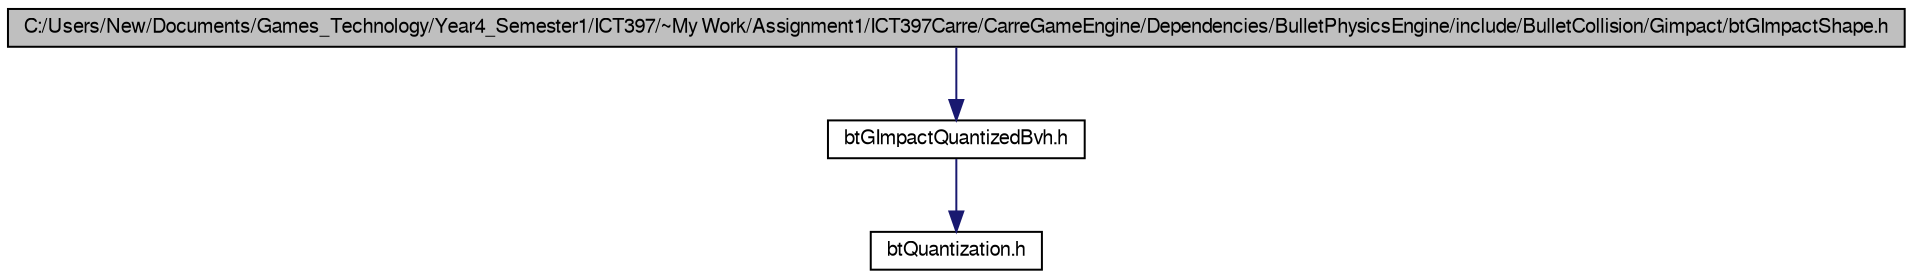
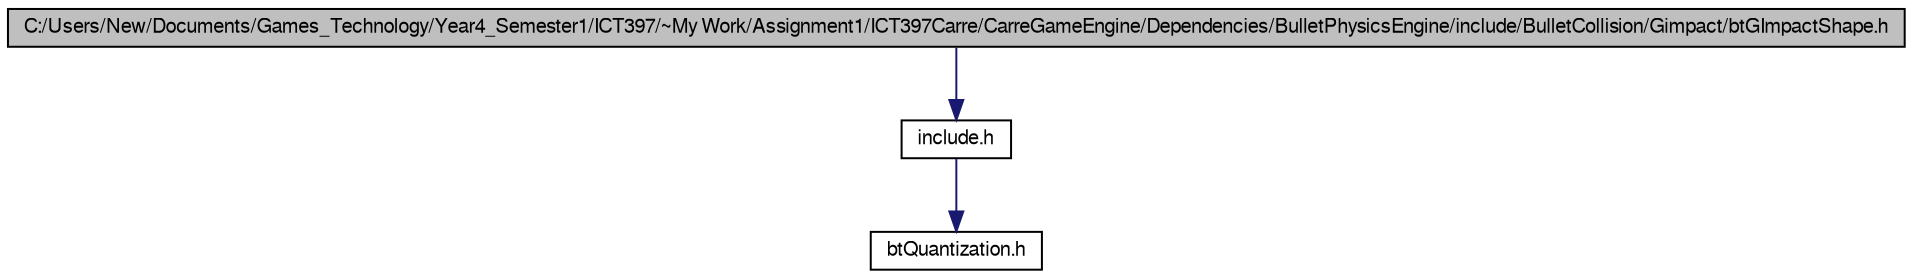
(956, 139) -> (956, 139)
